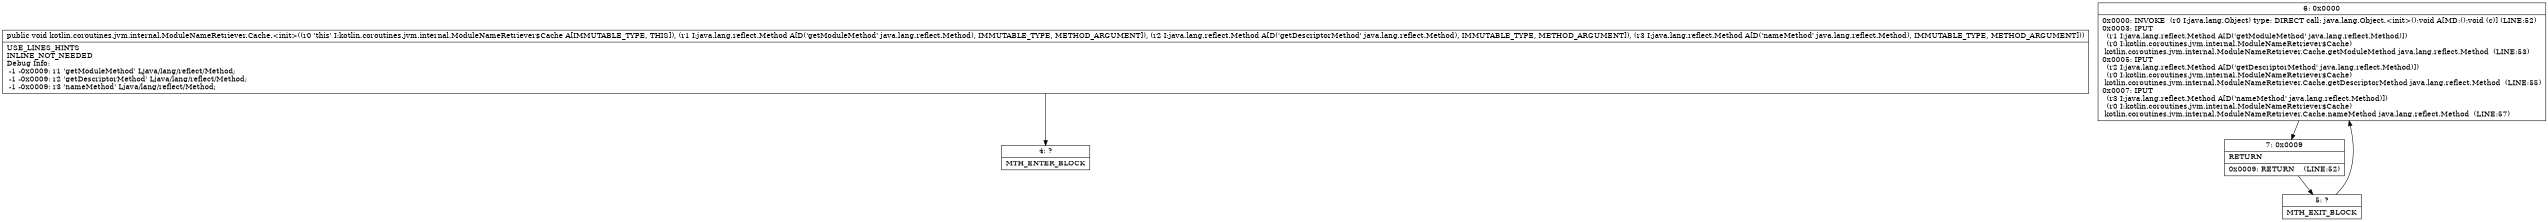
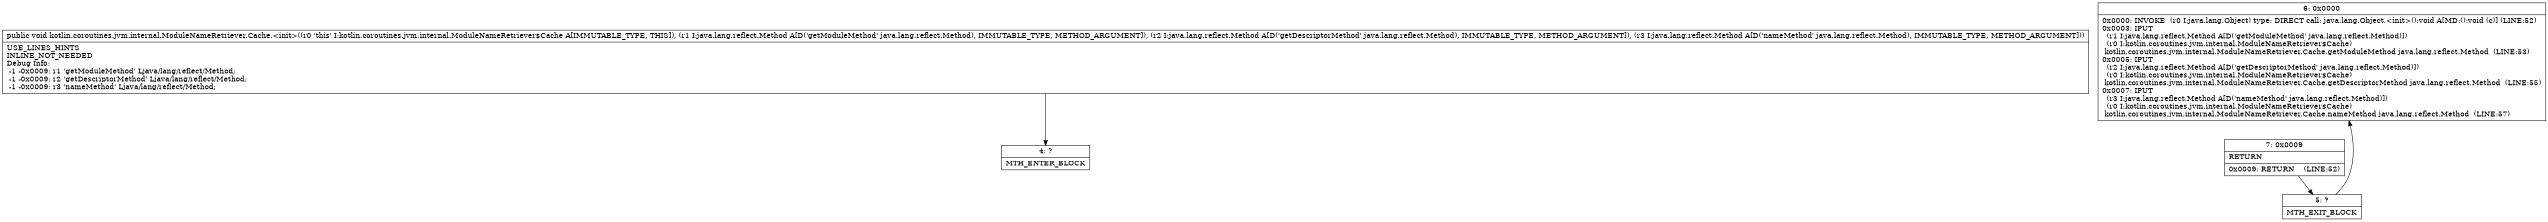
(2296, 128) -> none
